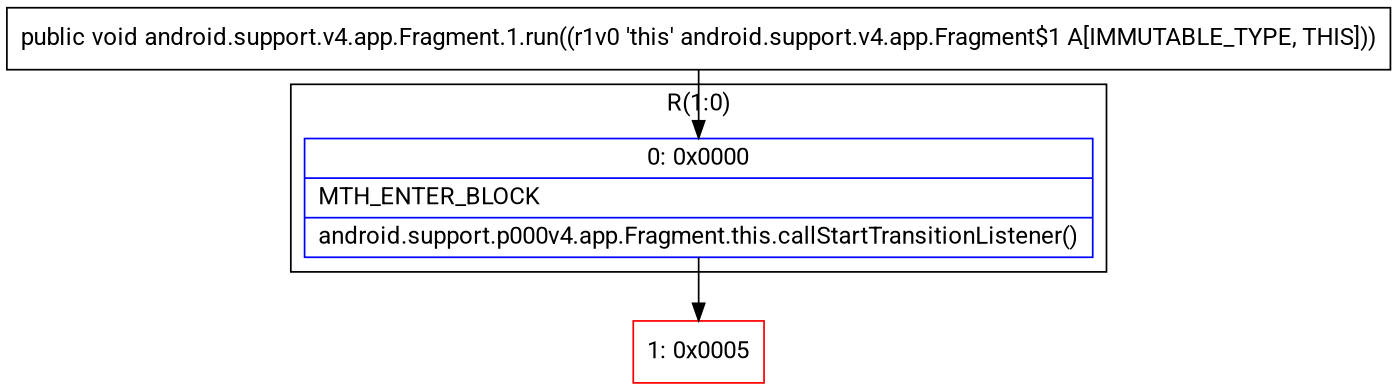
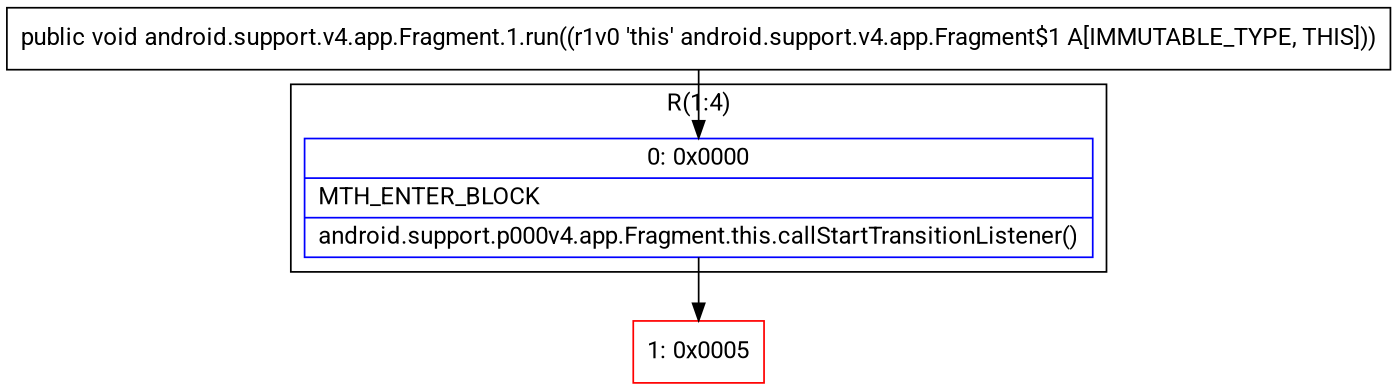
(699, 104) -> (699, 104)
